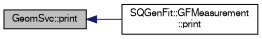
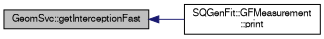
(45, 19) -> (76, 19)
